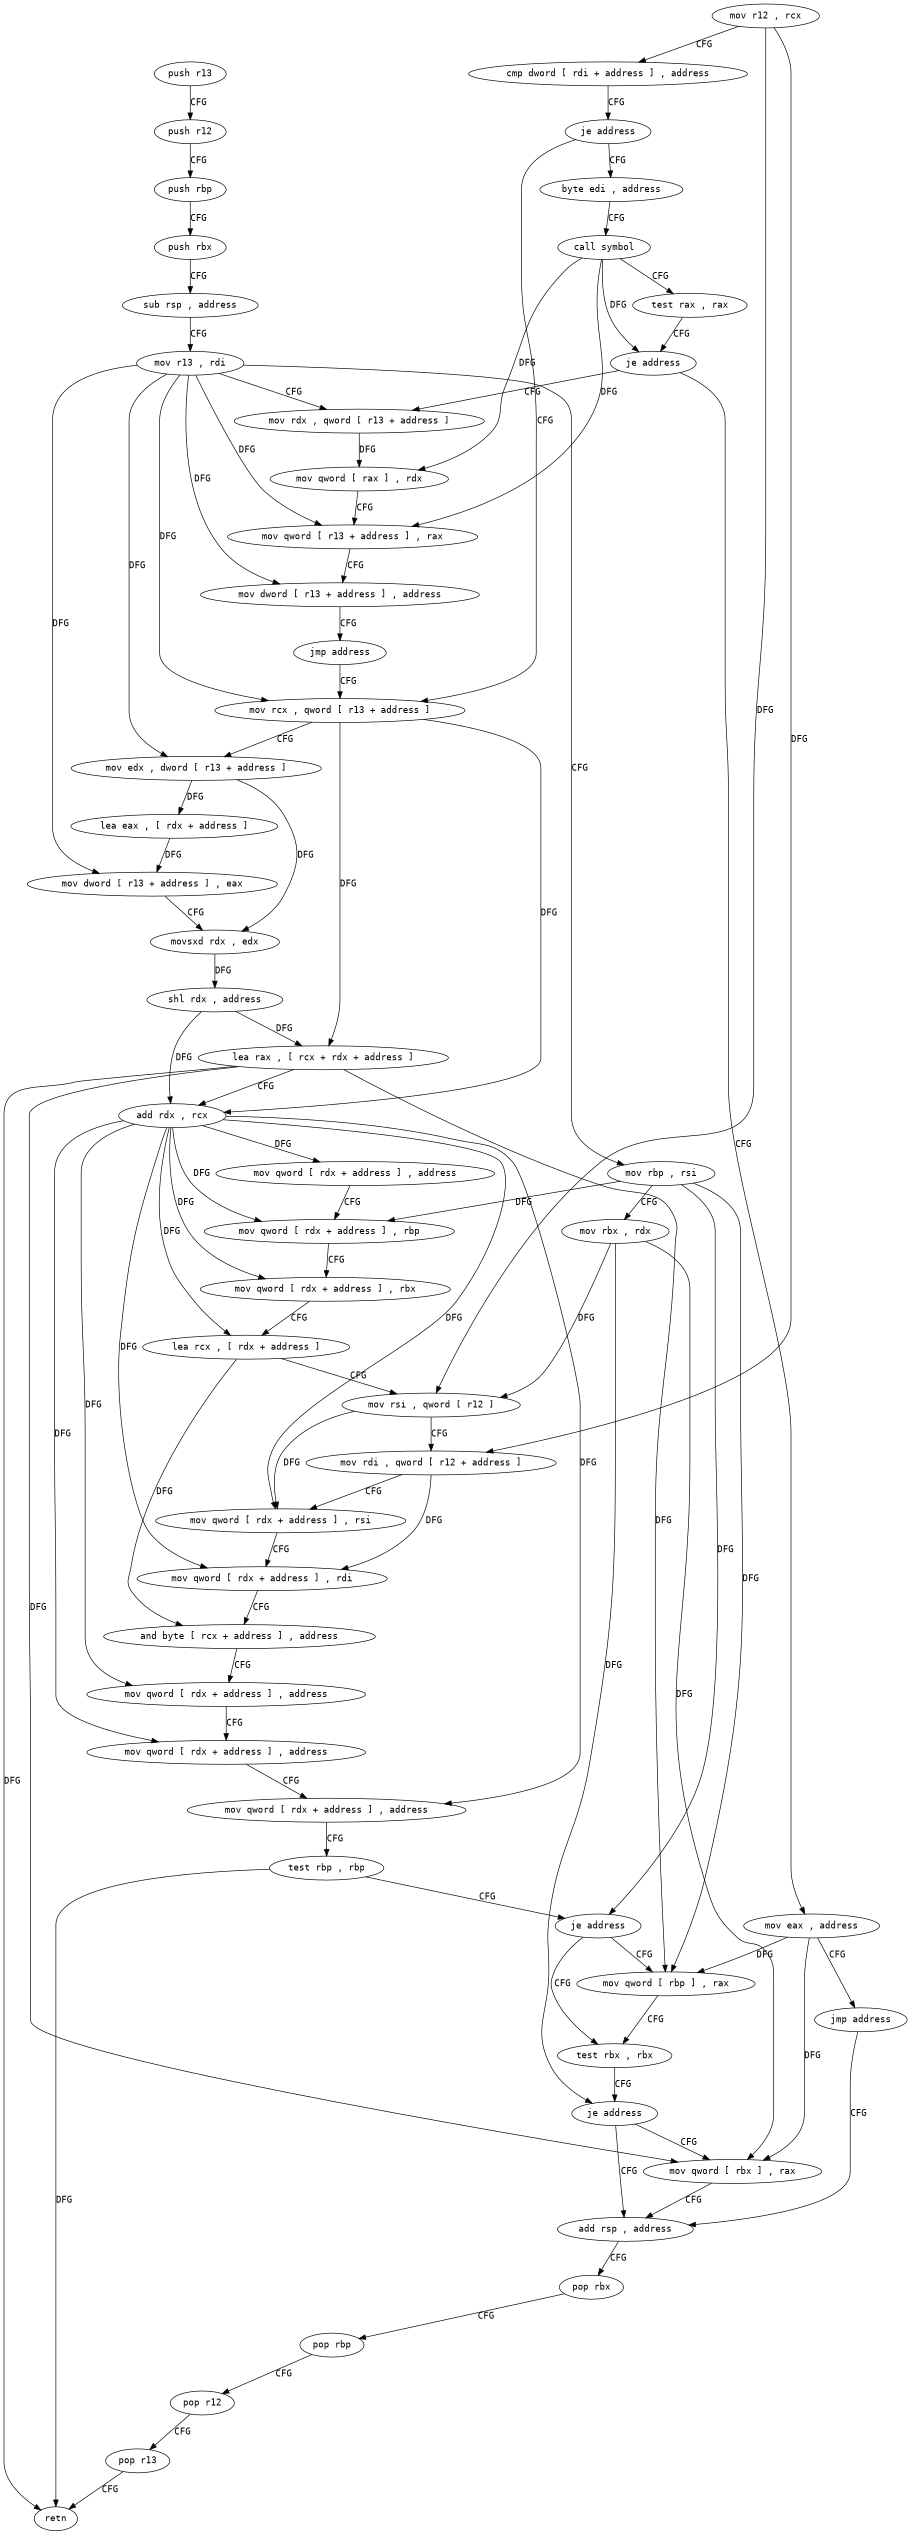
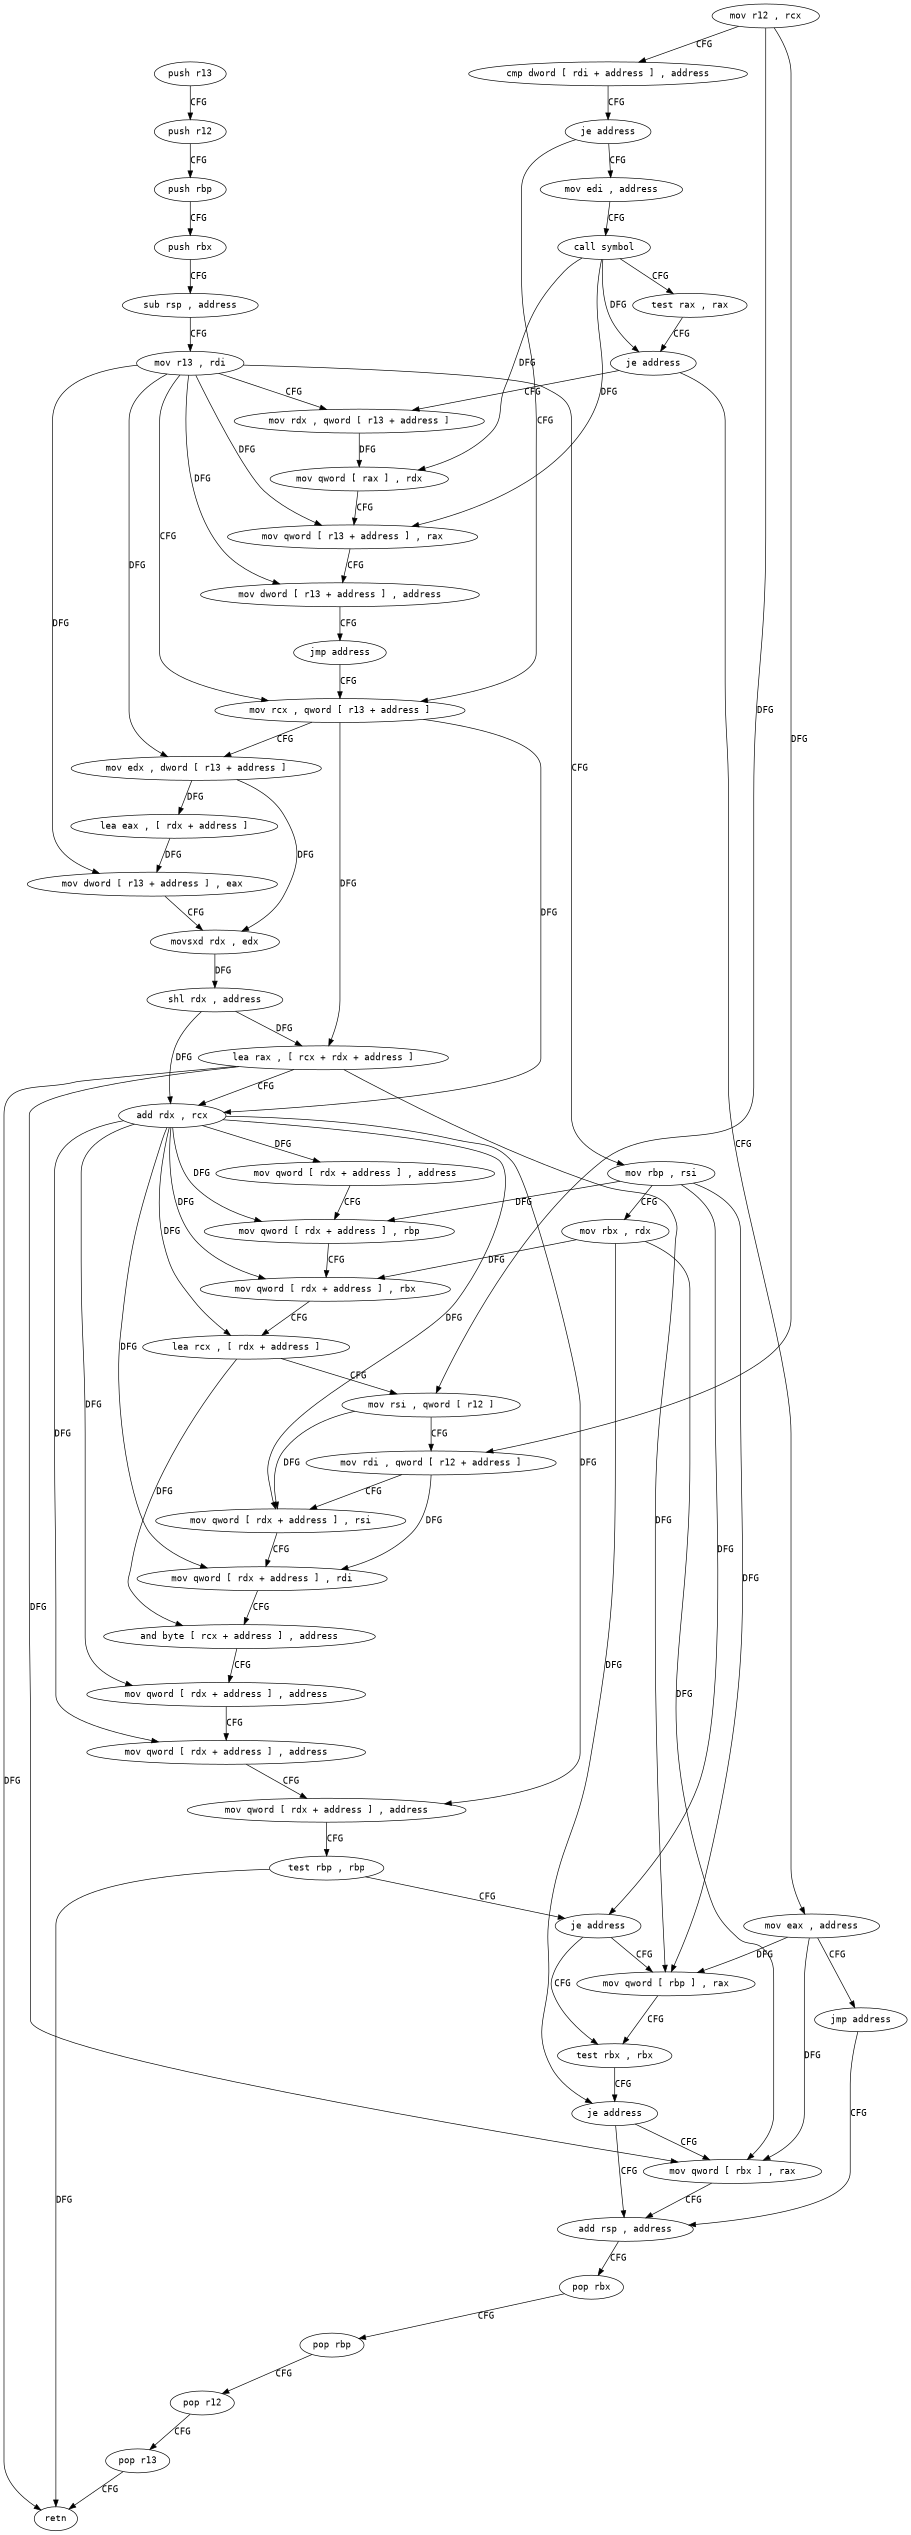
(611, 190) -> (611, 190)
(168, 537) -> (168, 537)
(571, 1329) -> (476, 1259)
